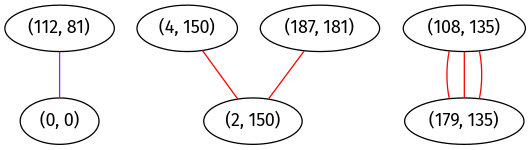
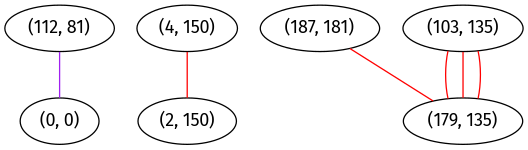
(464, 28) -> (463, 28)
(286, 75) -> (392, 75)
